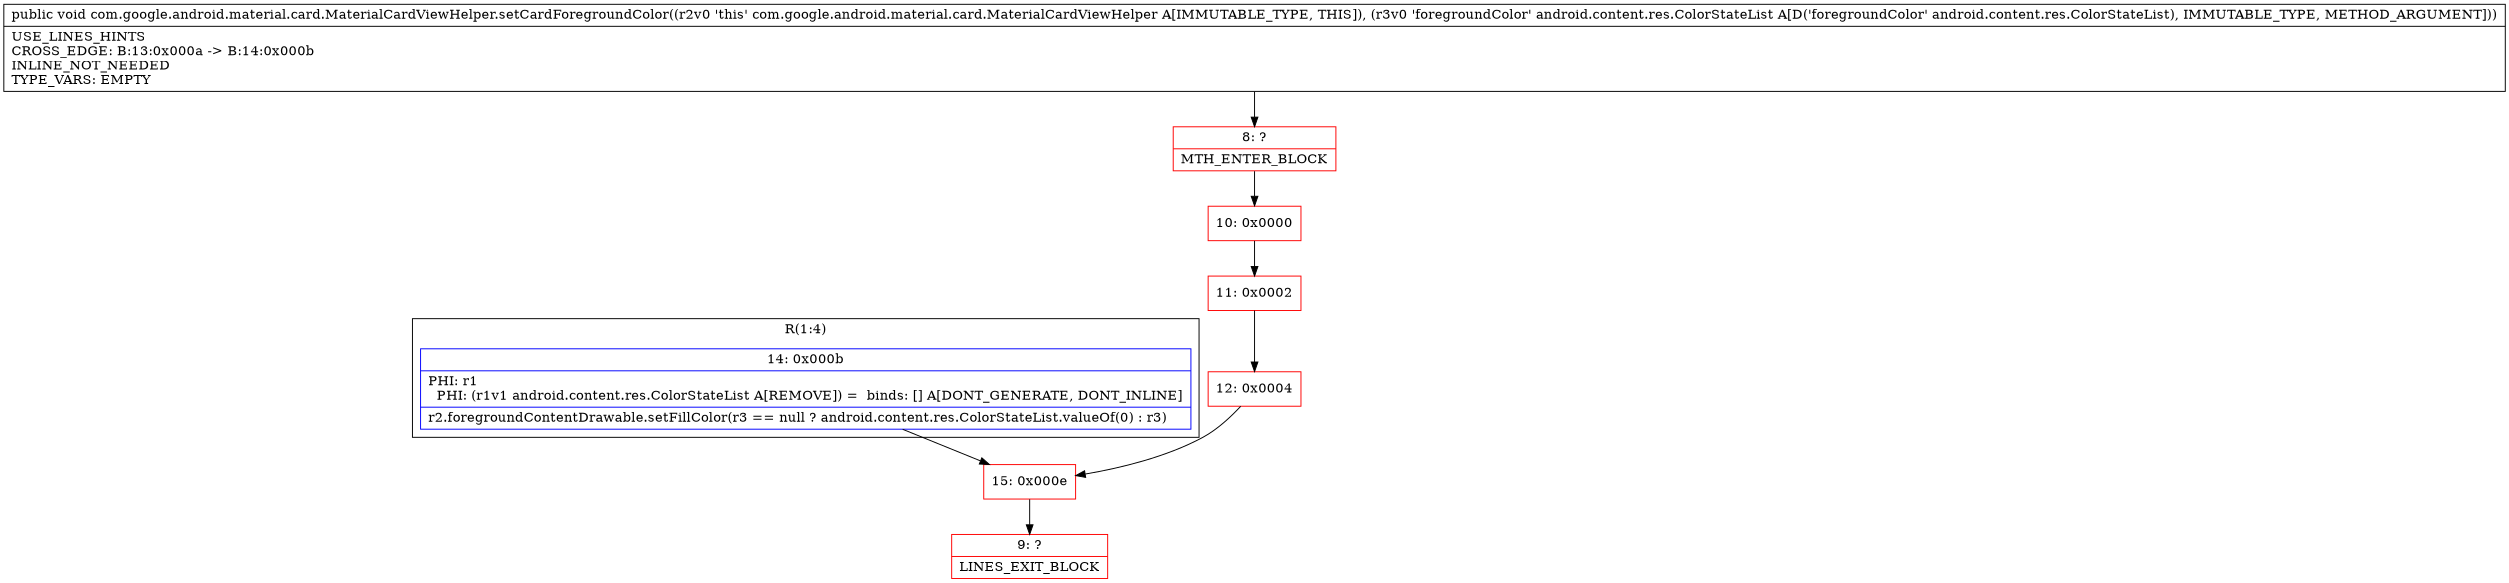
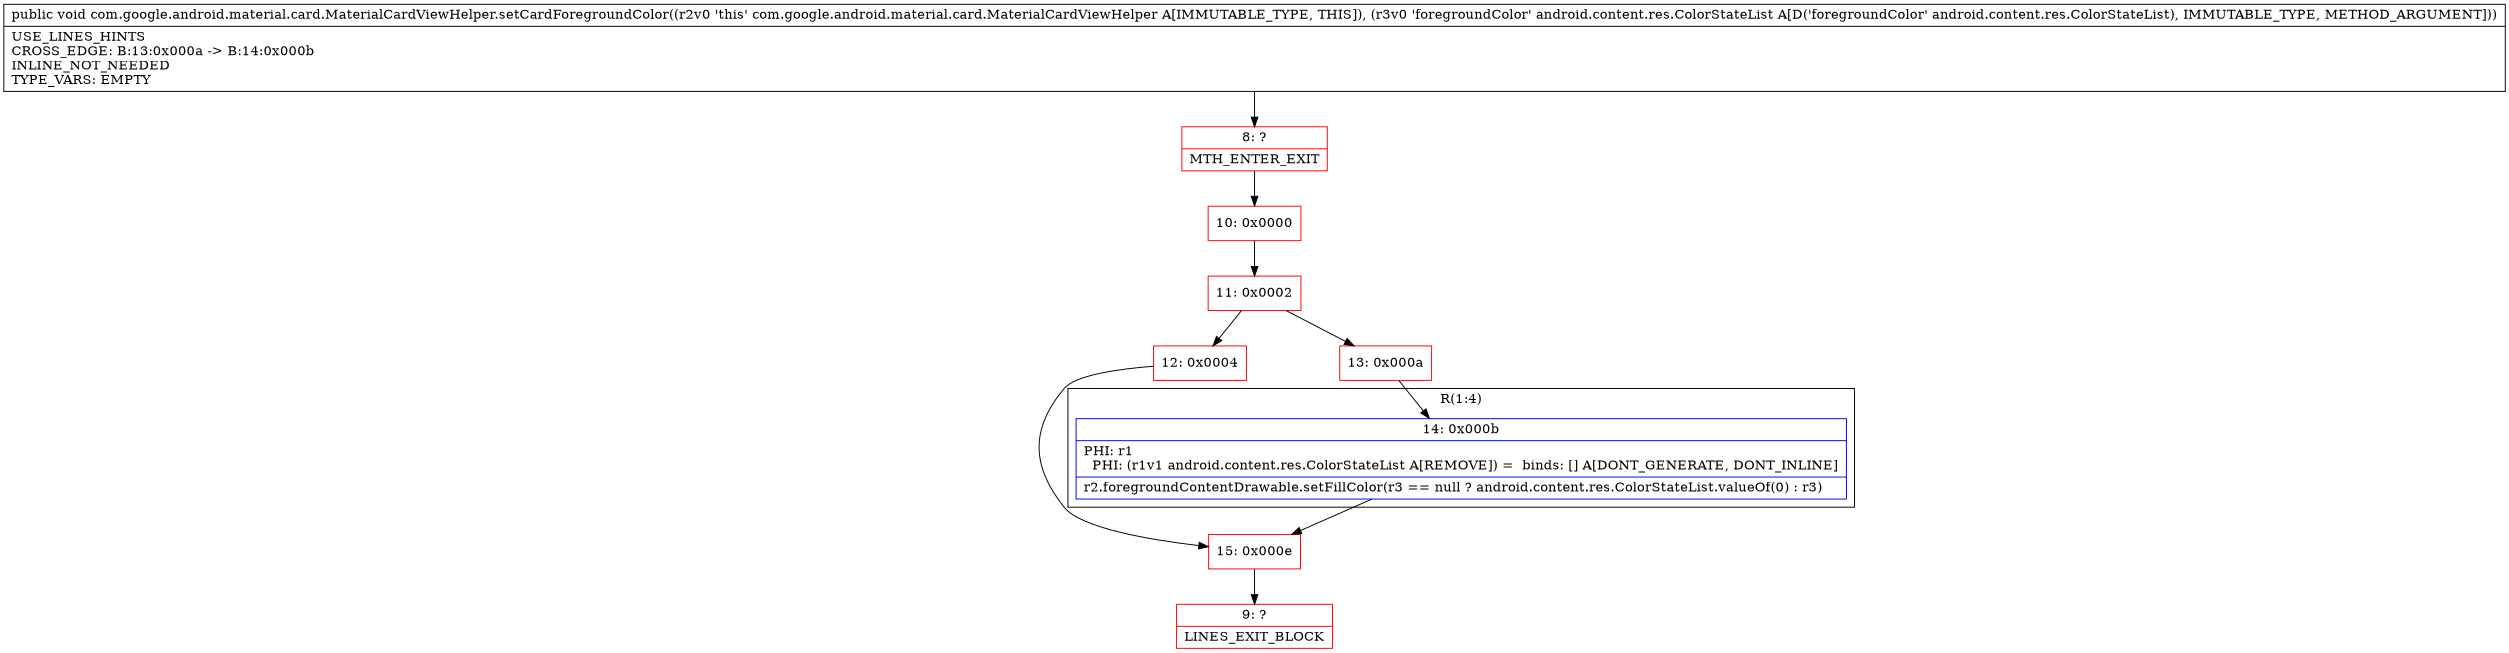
(1255, 159) -> (1255, 159)
none -> (1386, 363)
